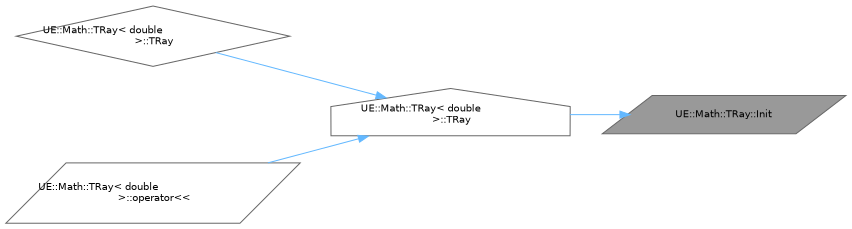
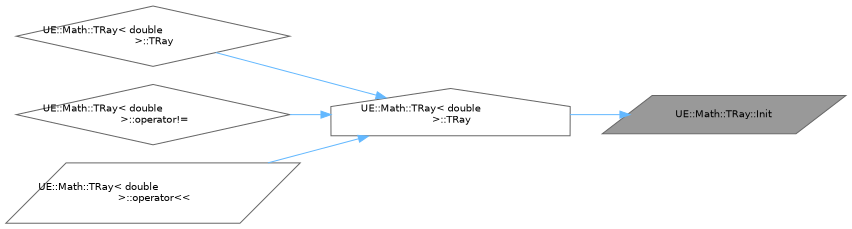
none -> (153, 115)
